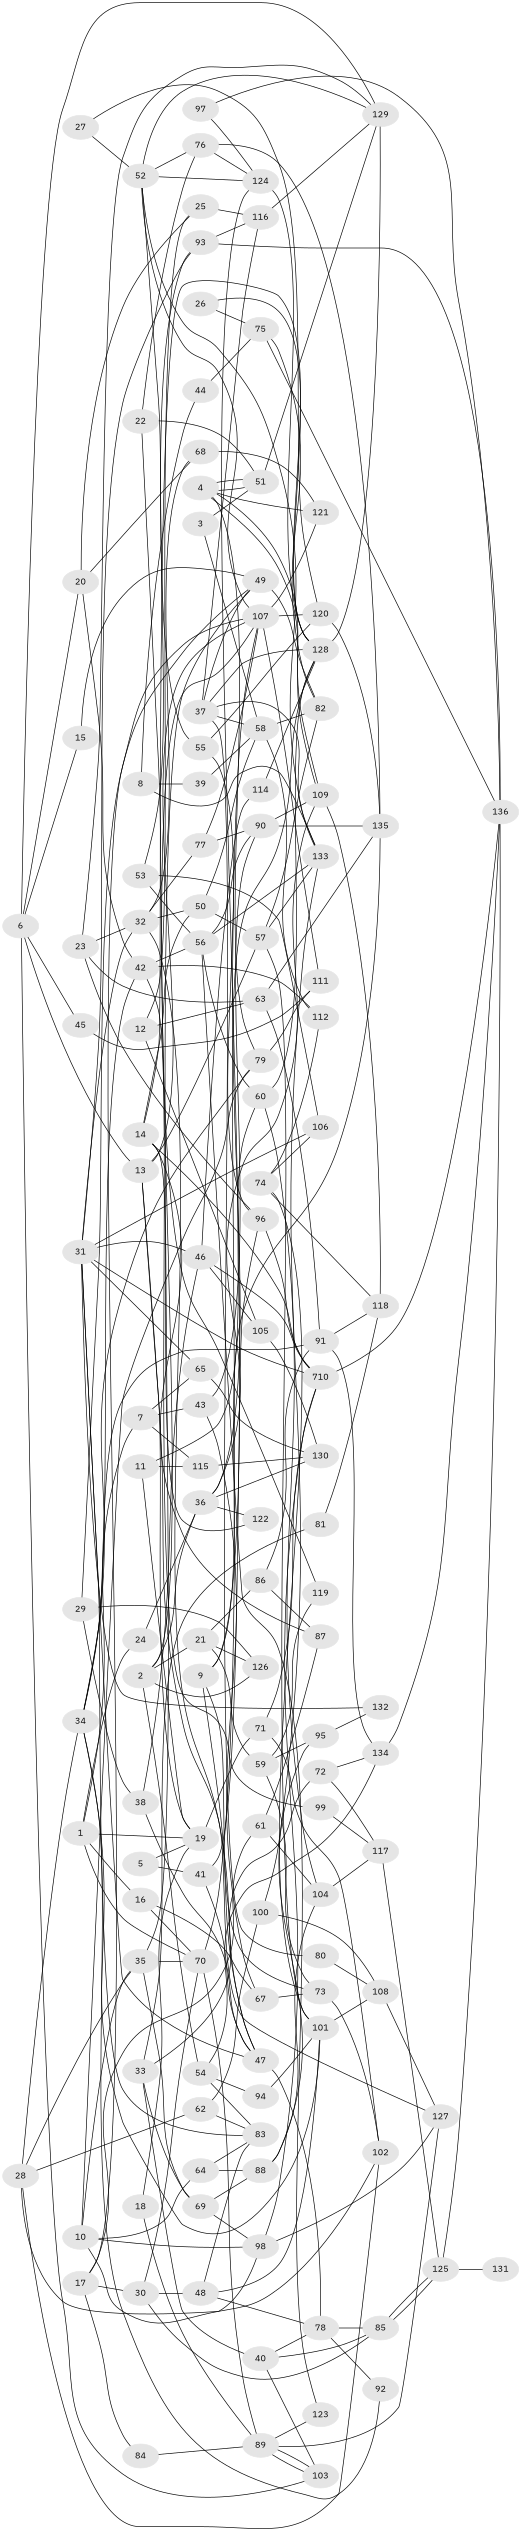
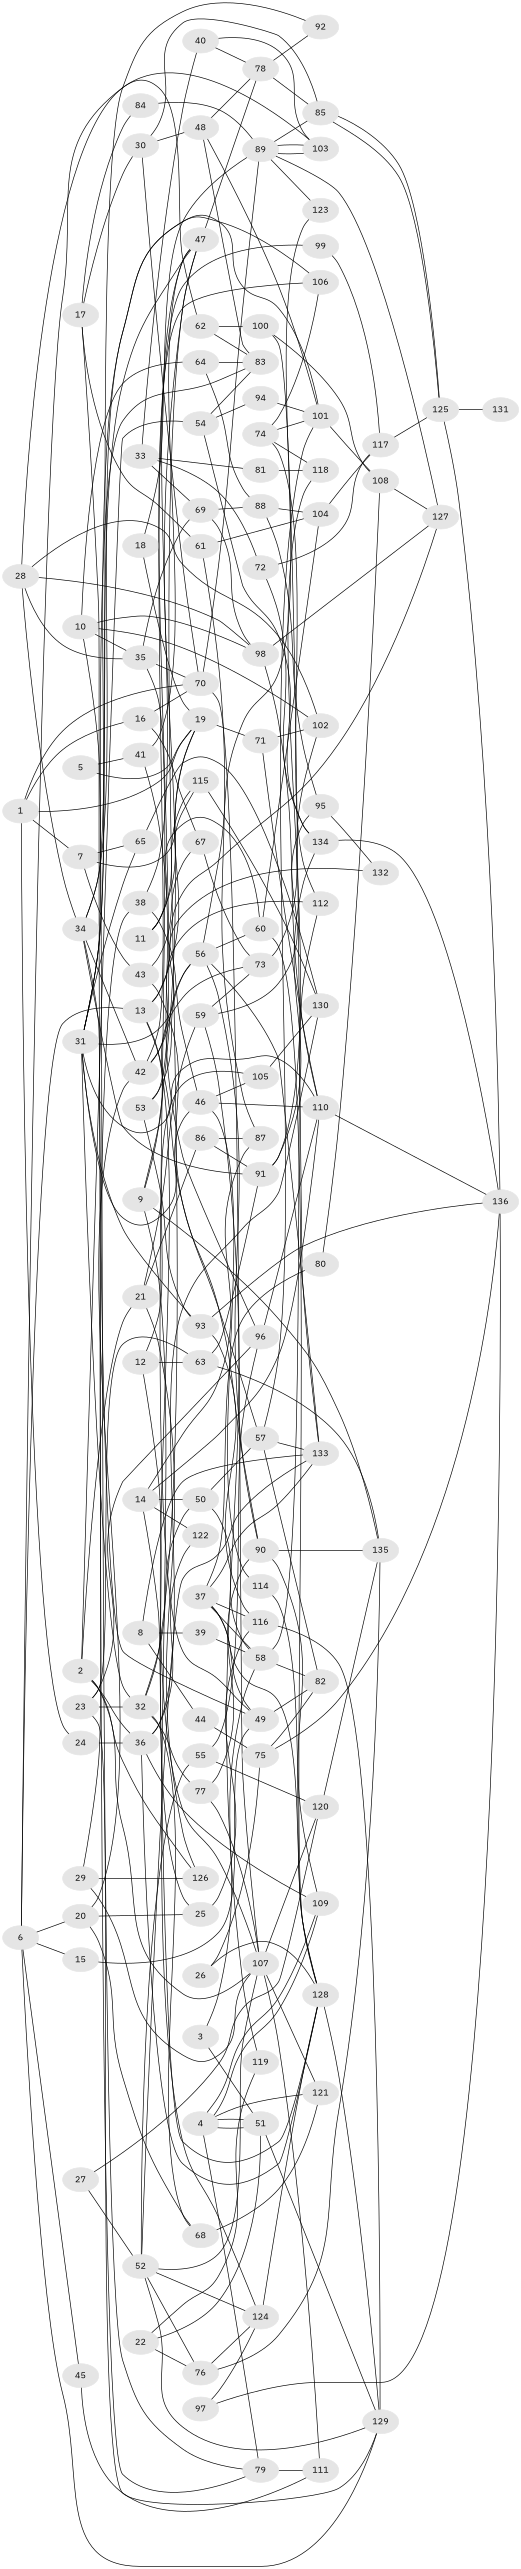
(371, 1048) -> none
(321, 1377) -> (321, 1108)
(323, 2350) -> (291, 131)
